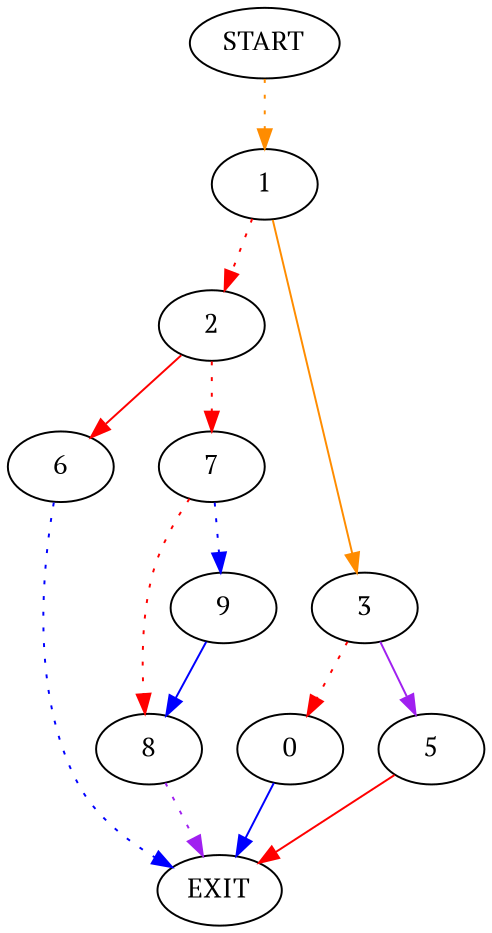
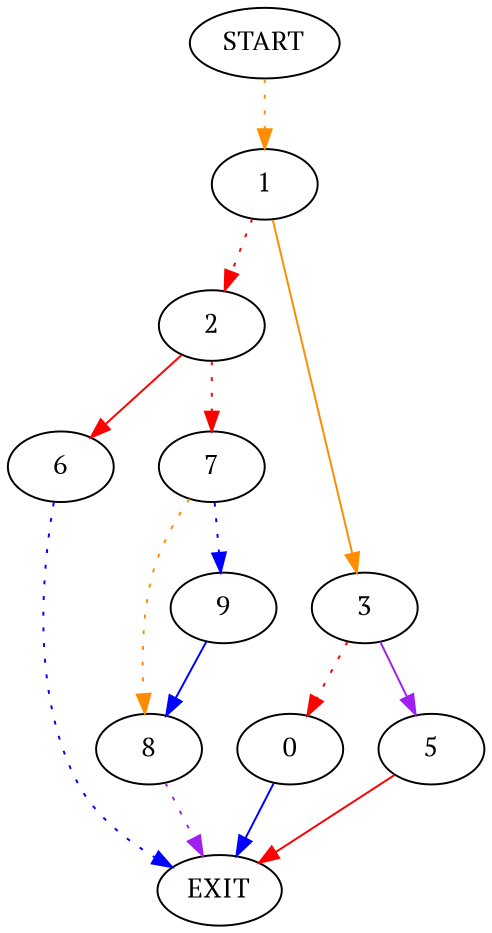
(149, 592) -> (149, 592)
